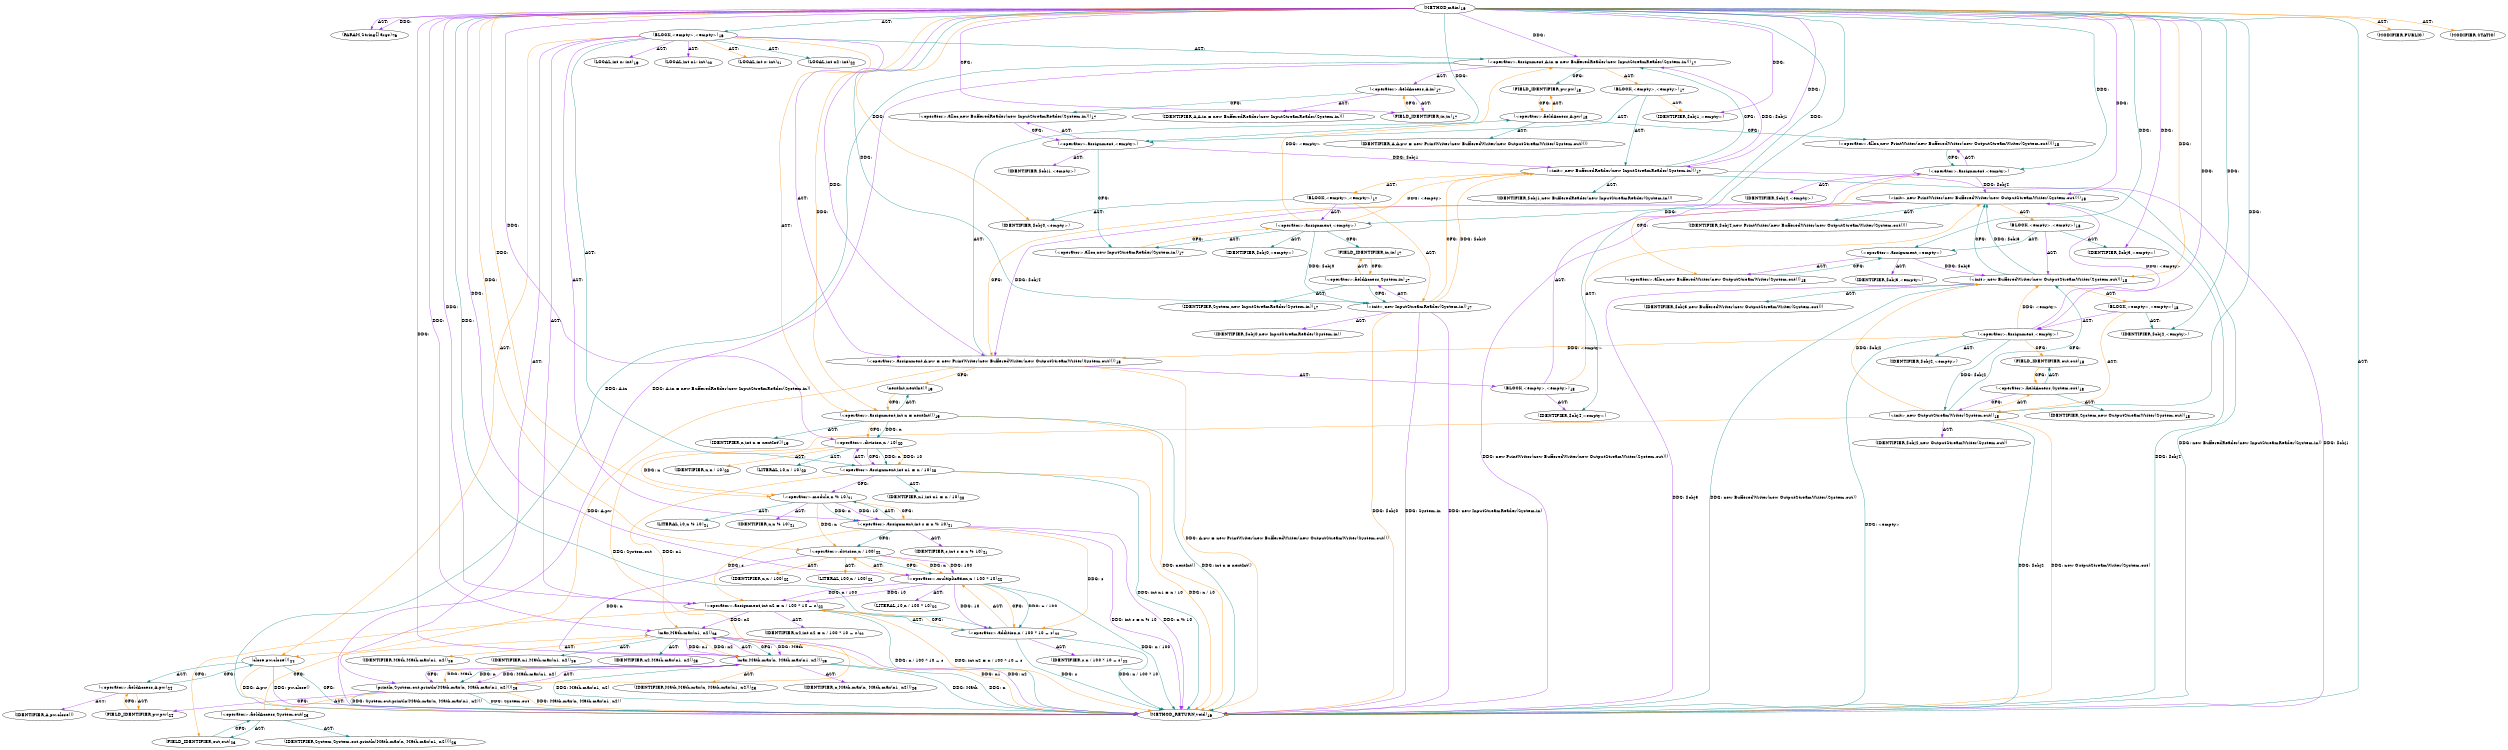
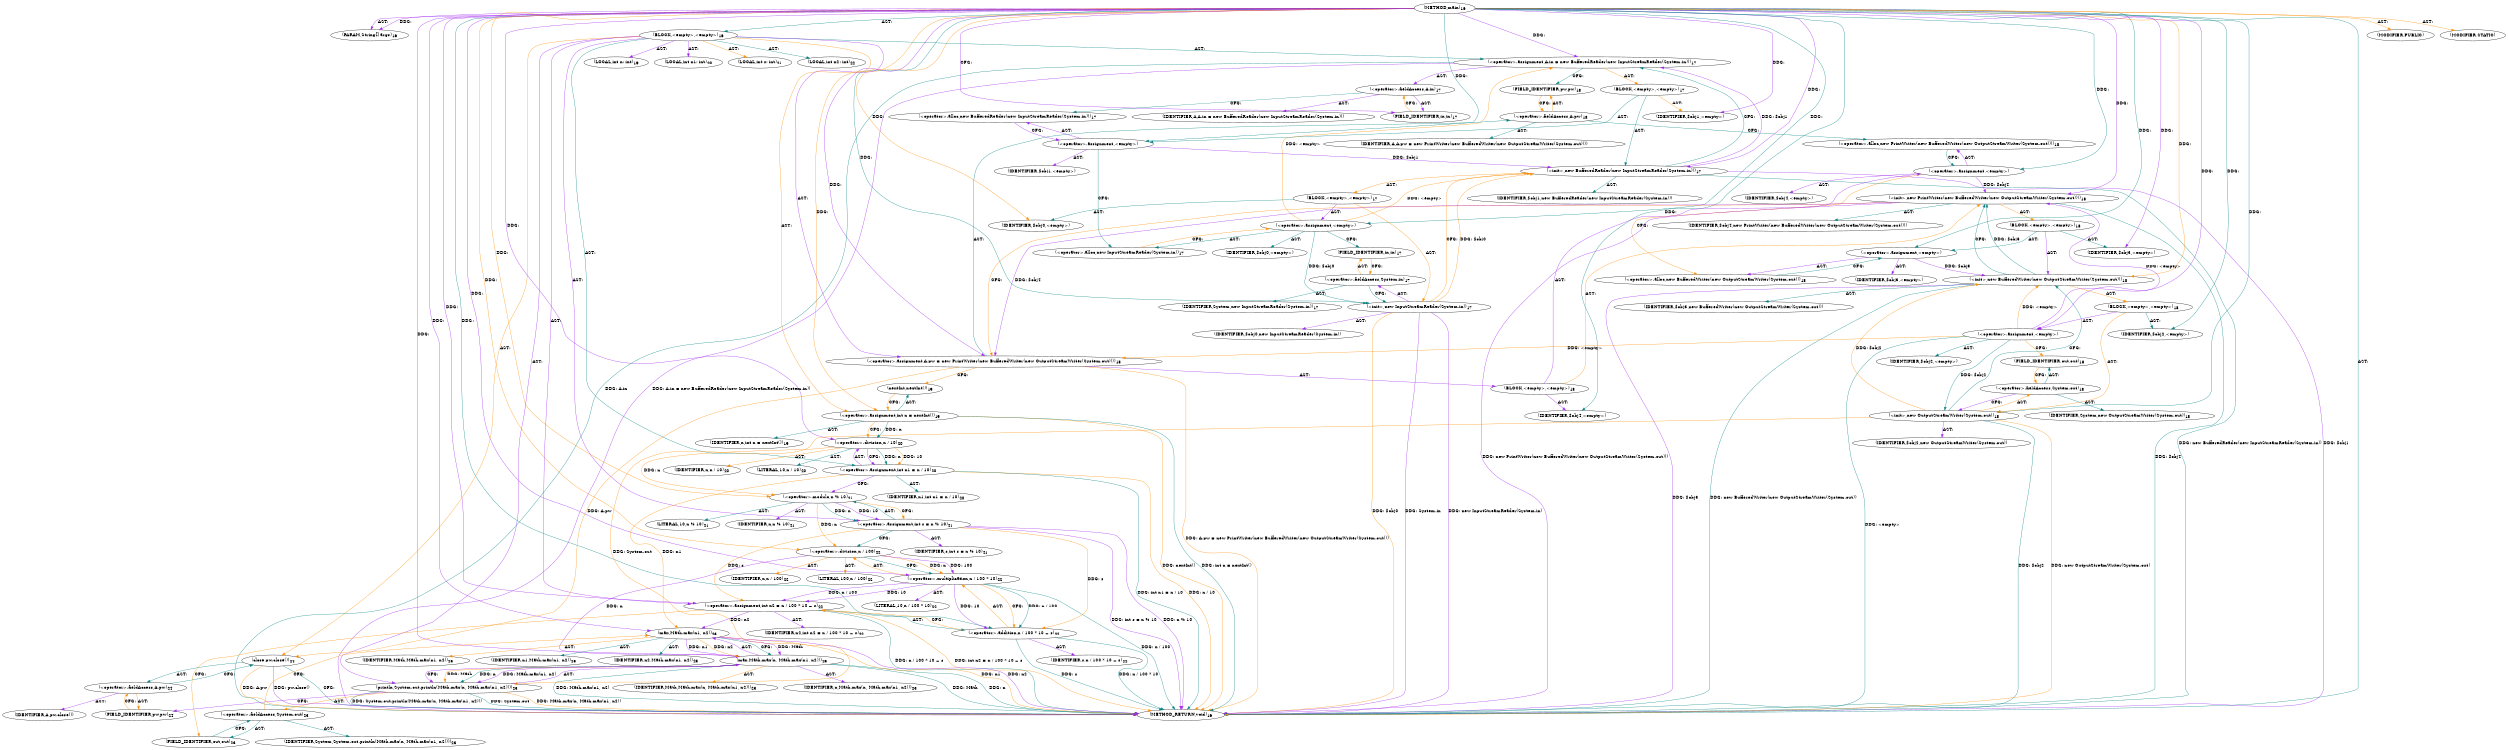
(395, 35) -> (395, 35)
